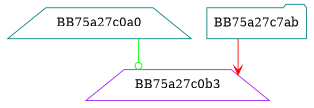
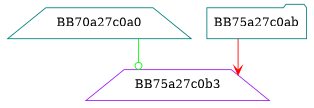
(99, 23) -> (99, 23)
(257, 23) -> (257, 23)
